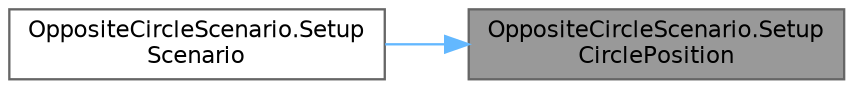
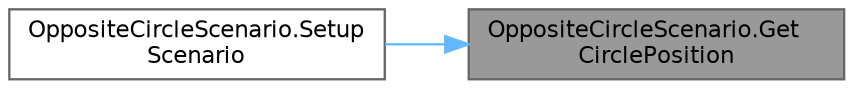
(656, 44) -> (656, 44)
